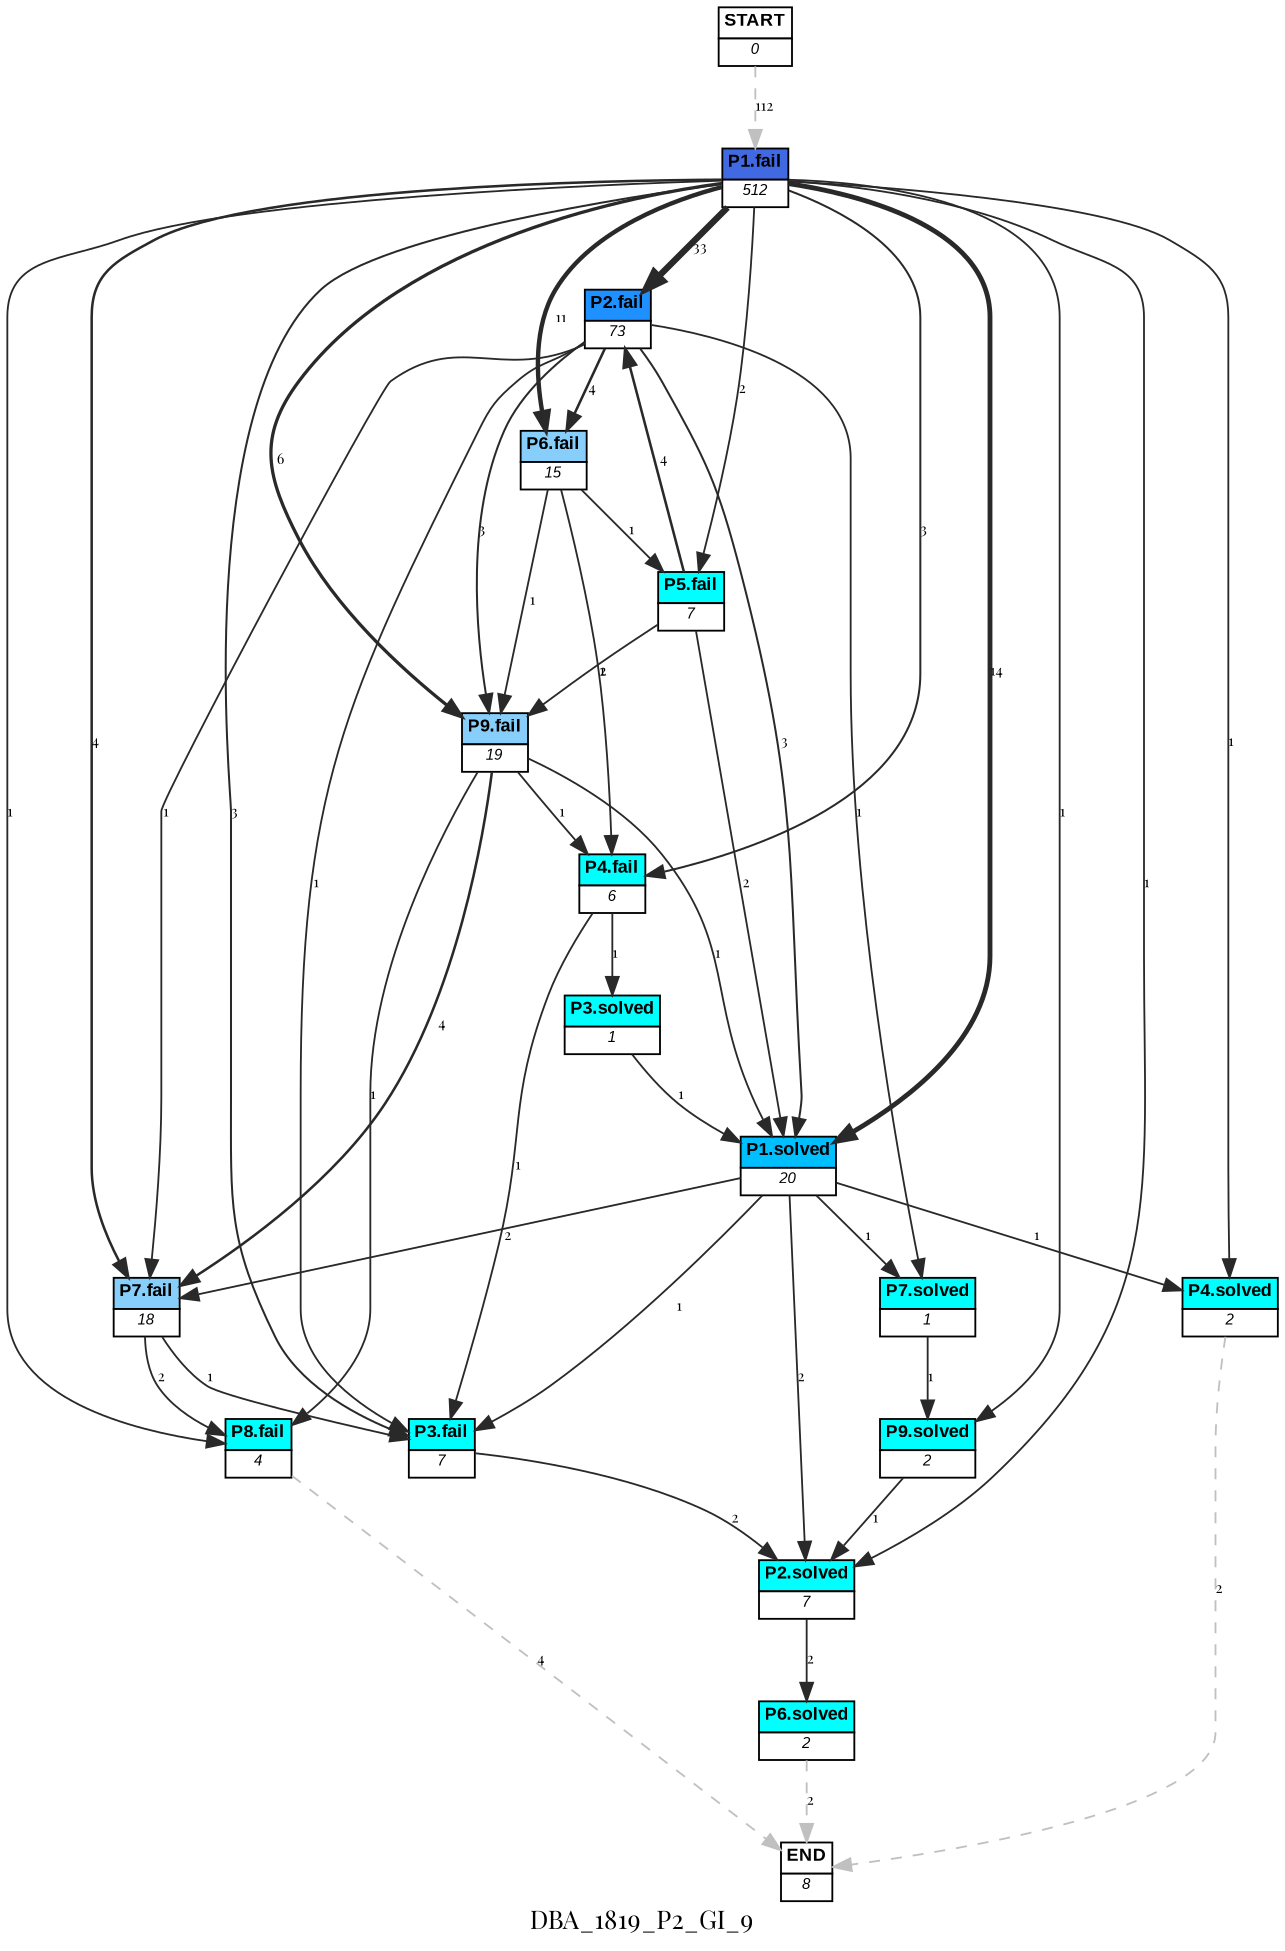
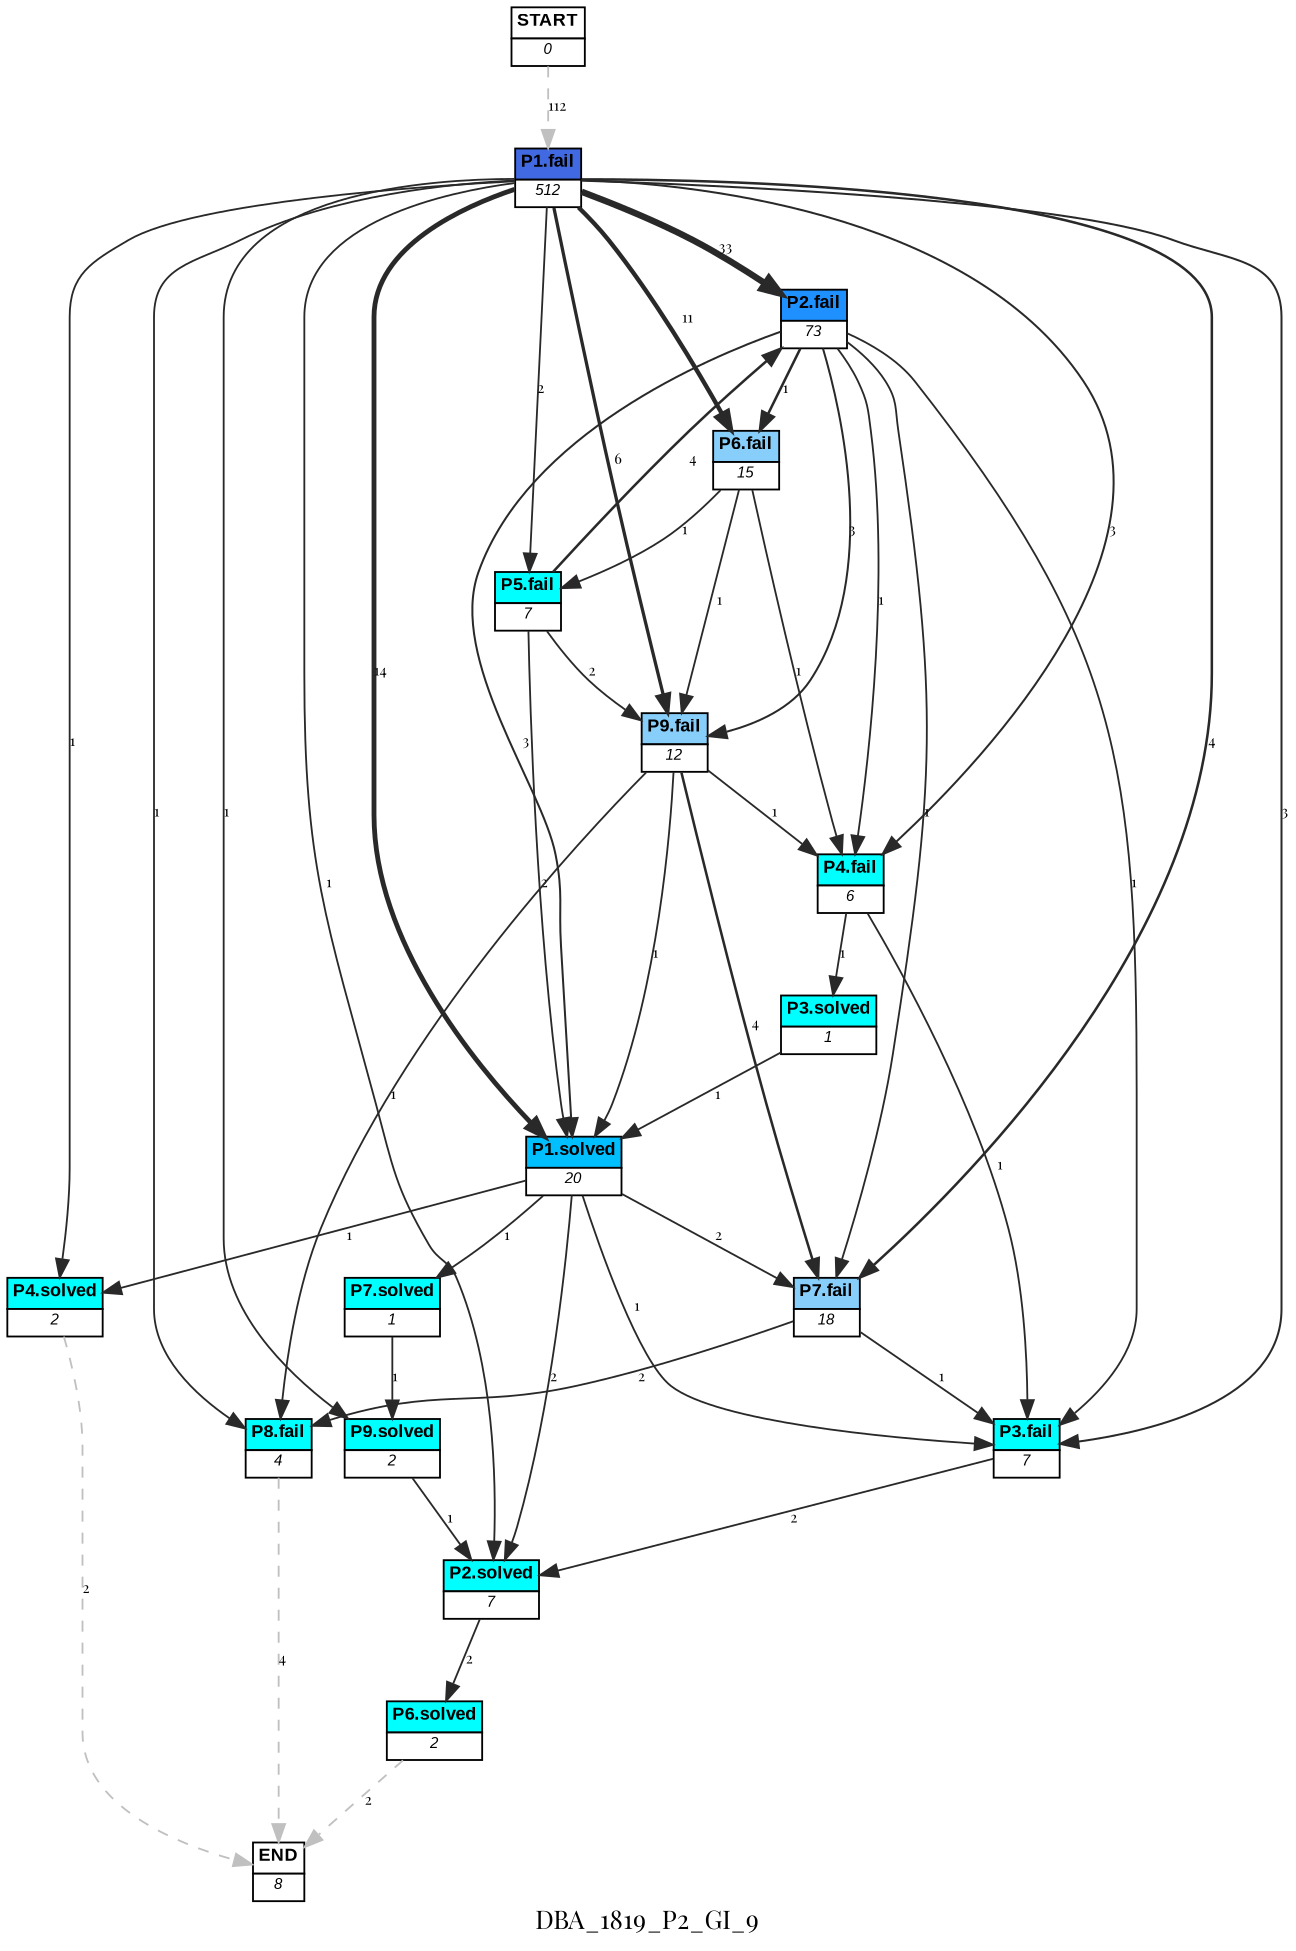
(592, 390) -> (786, 390)
(852, 732) -> (878, 589)
(495, 755) -> (675, 755)
